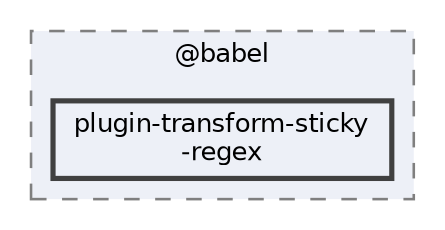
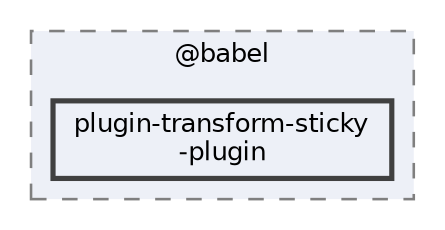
(222, 140) -> (222, 140)
